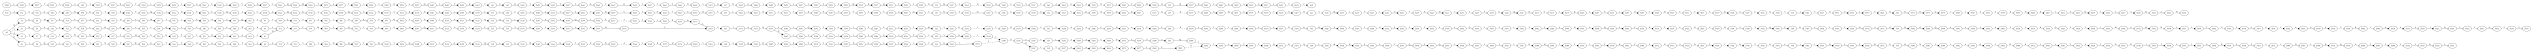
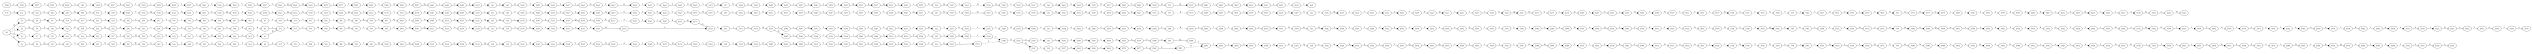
none -> (1146, 13)
